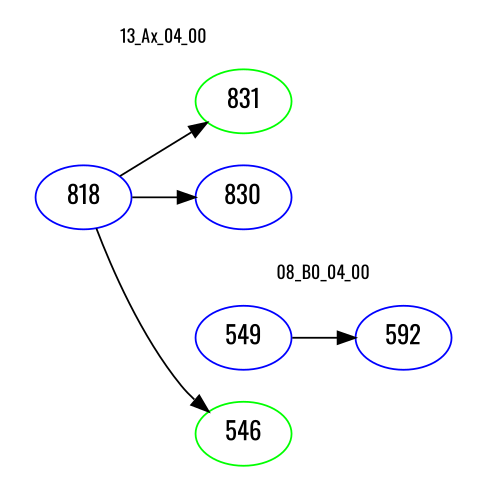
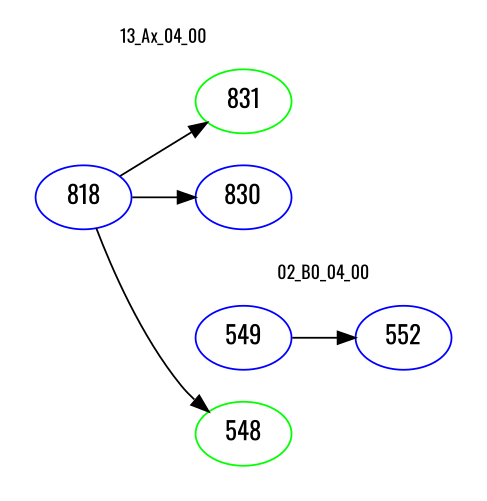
(324, 275) -> (324, 275)
(404, 338) -> (404, 338)
(244, 434) -> (244, 434)
